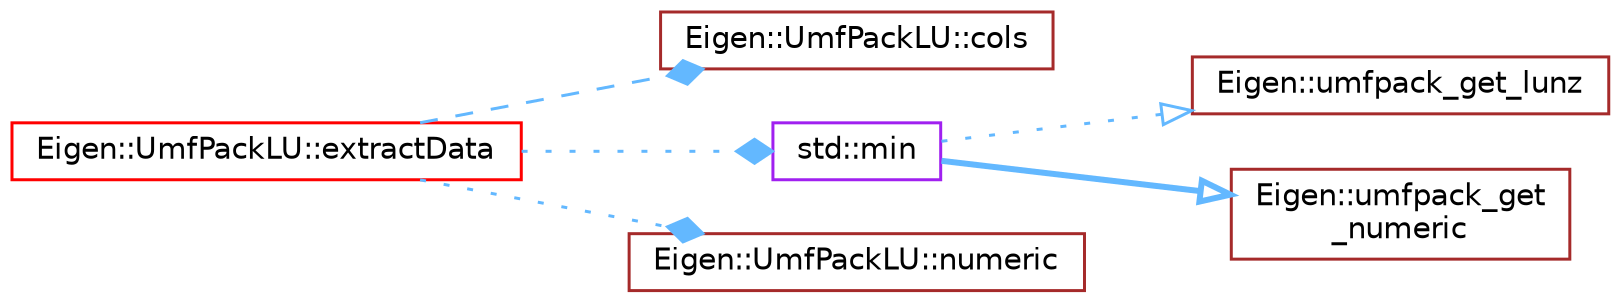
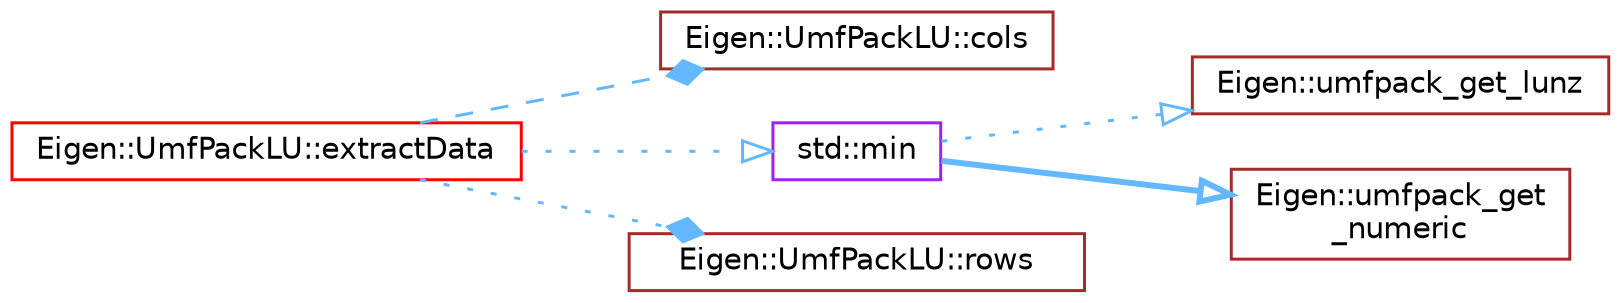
(629, 151) -> (629, 151)
(857, 262) -> (857, 262)
